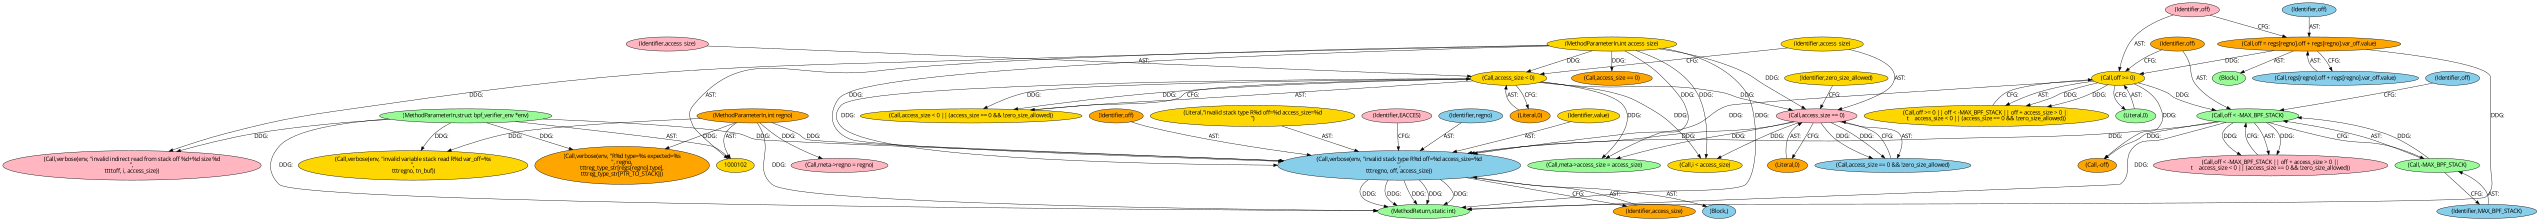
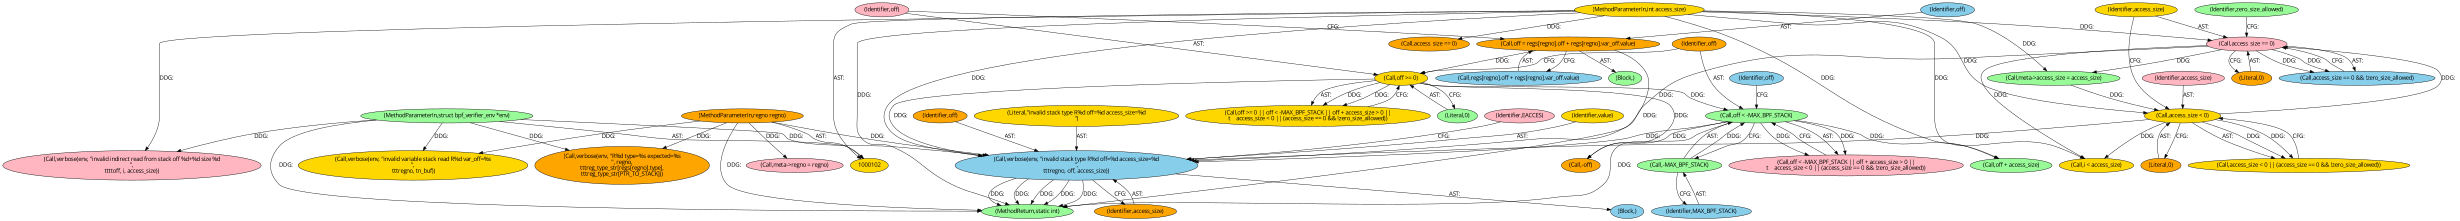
(1836, 78) -> (2247, 10)
(1612, 98) -> (2112, 99)
(753, 116) -> (742, 116)
(1471, 116) -> none
none -> (2011, 165)
